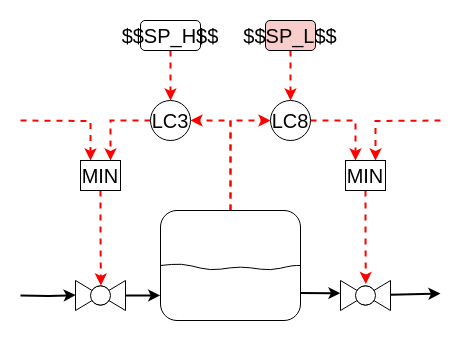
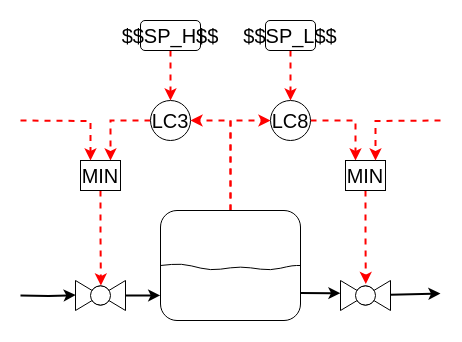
(291, 36) -> (291, 36)
